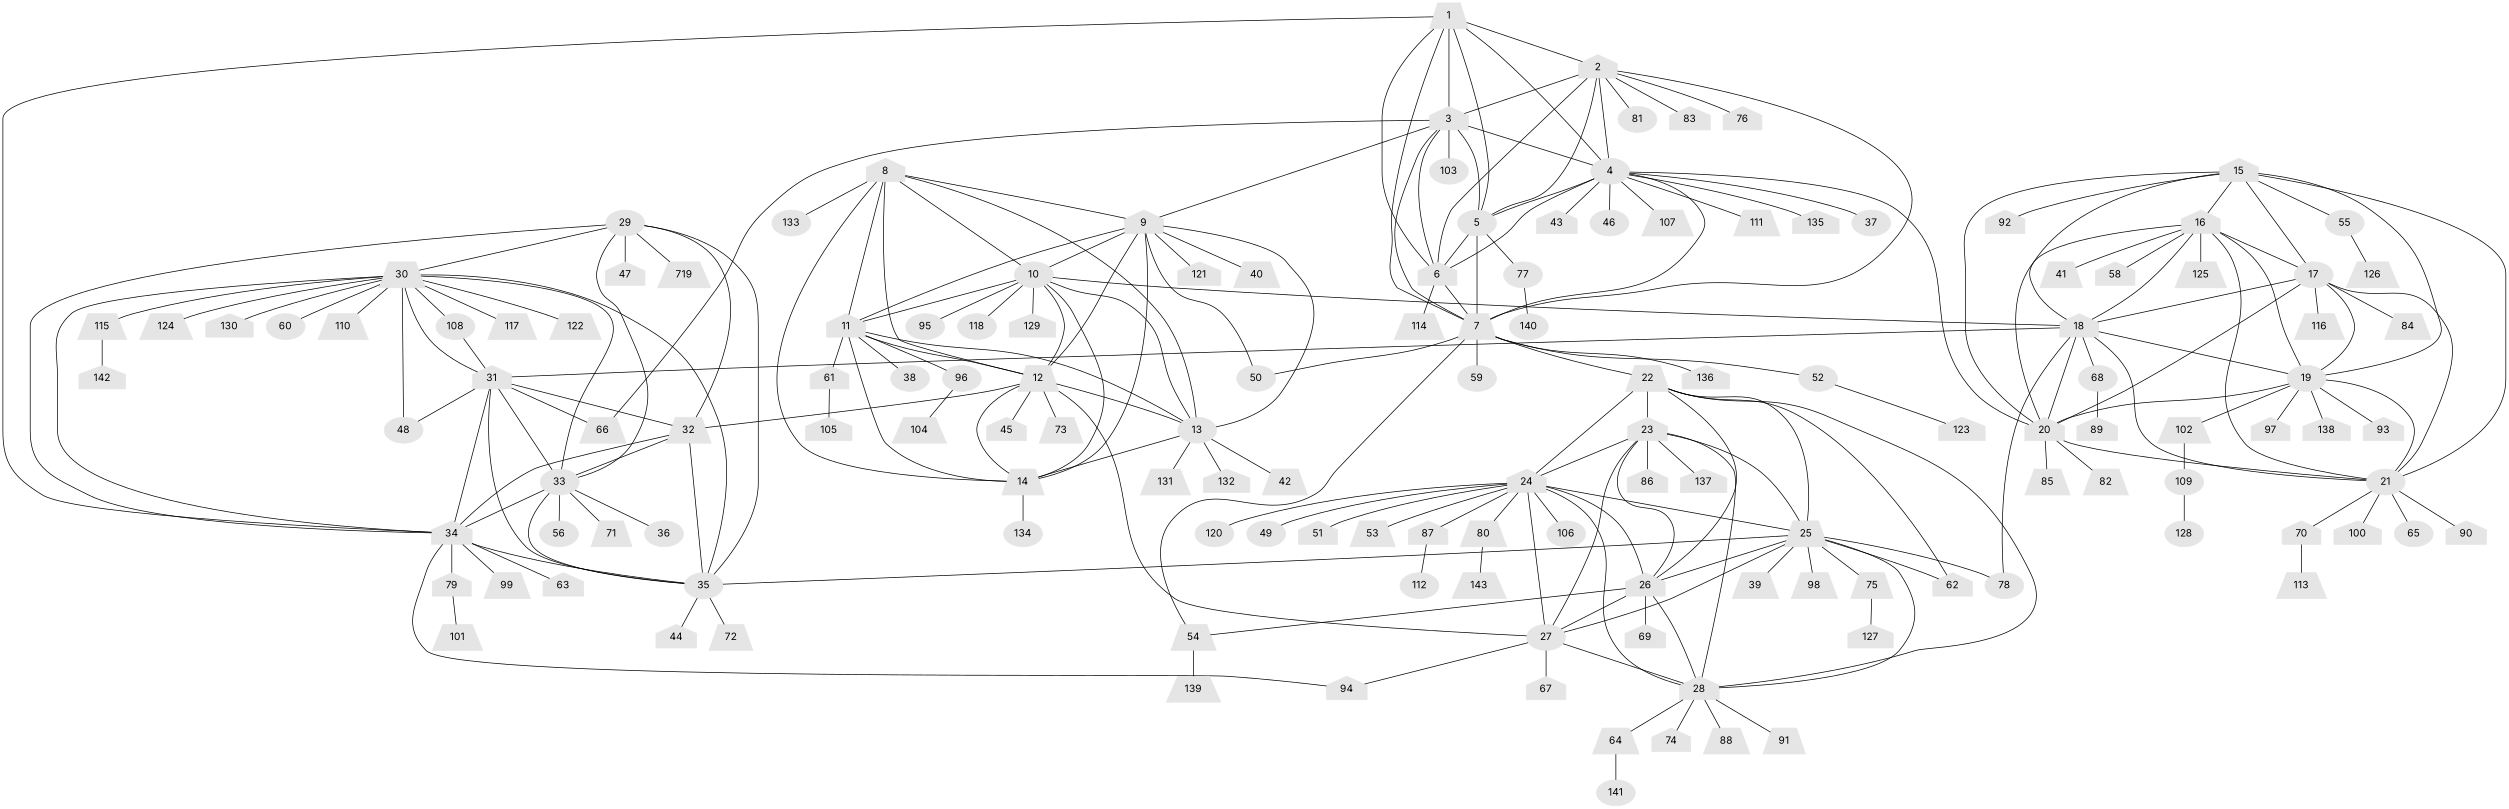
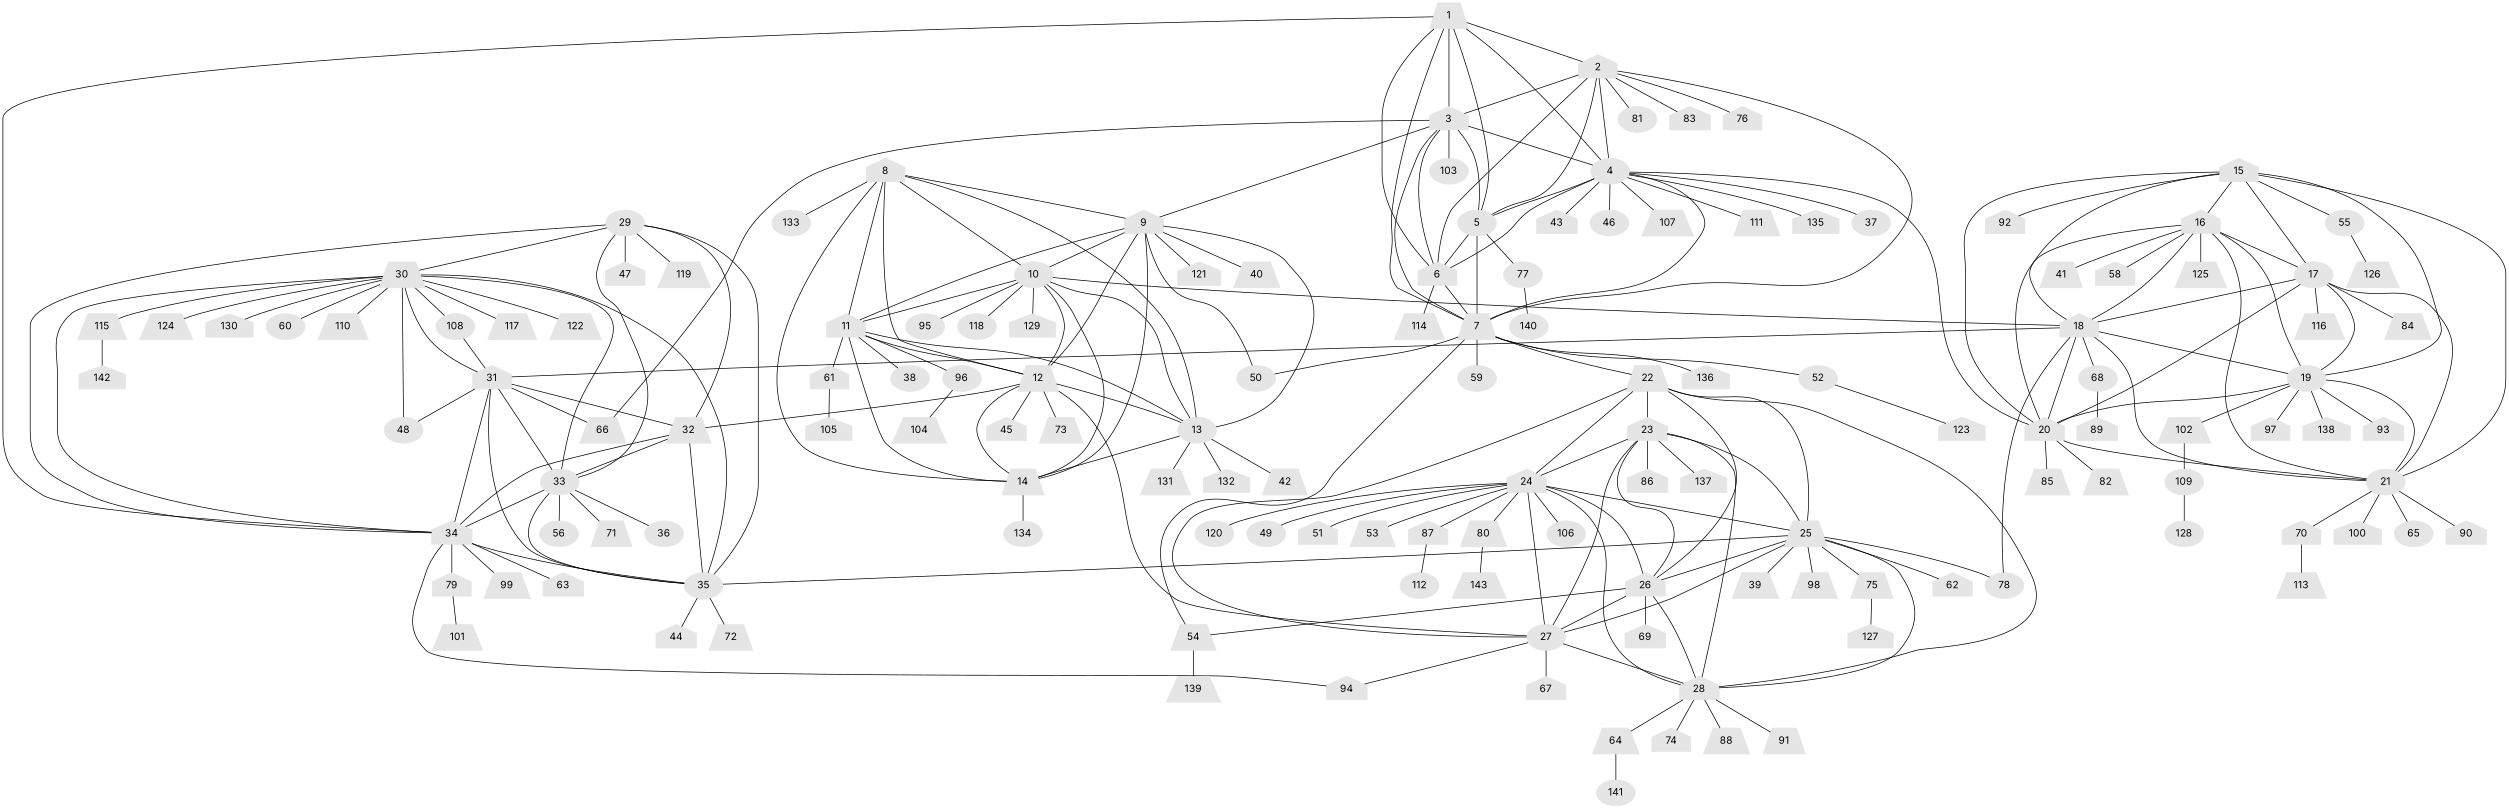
(684, 275) -> (684, 275)
(1834, 440) -> (1207, 510)
